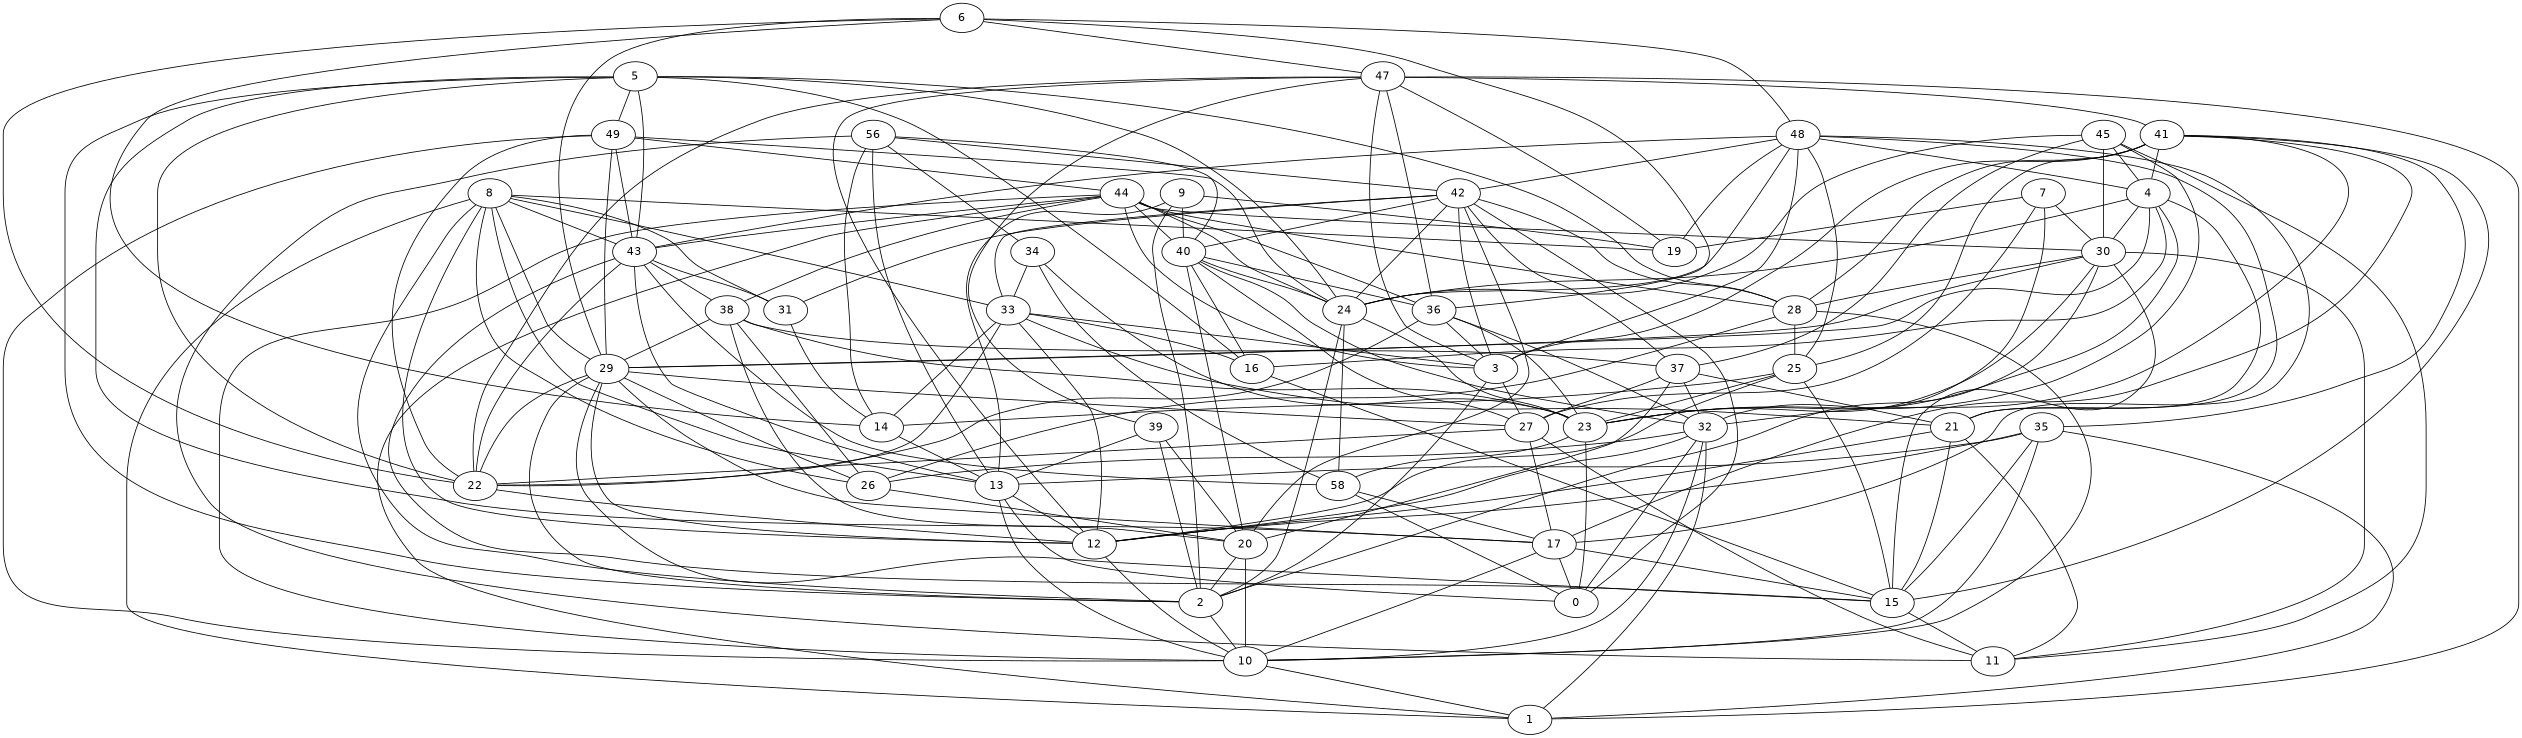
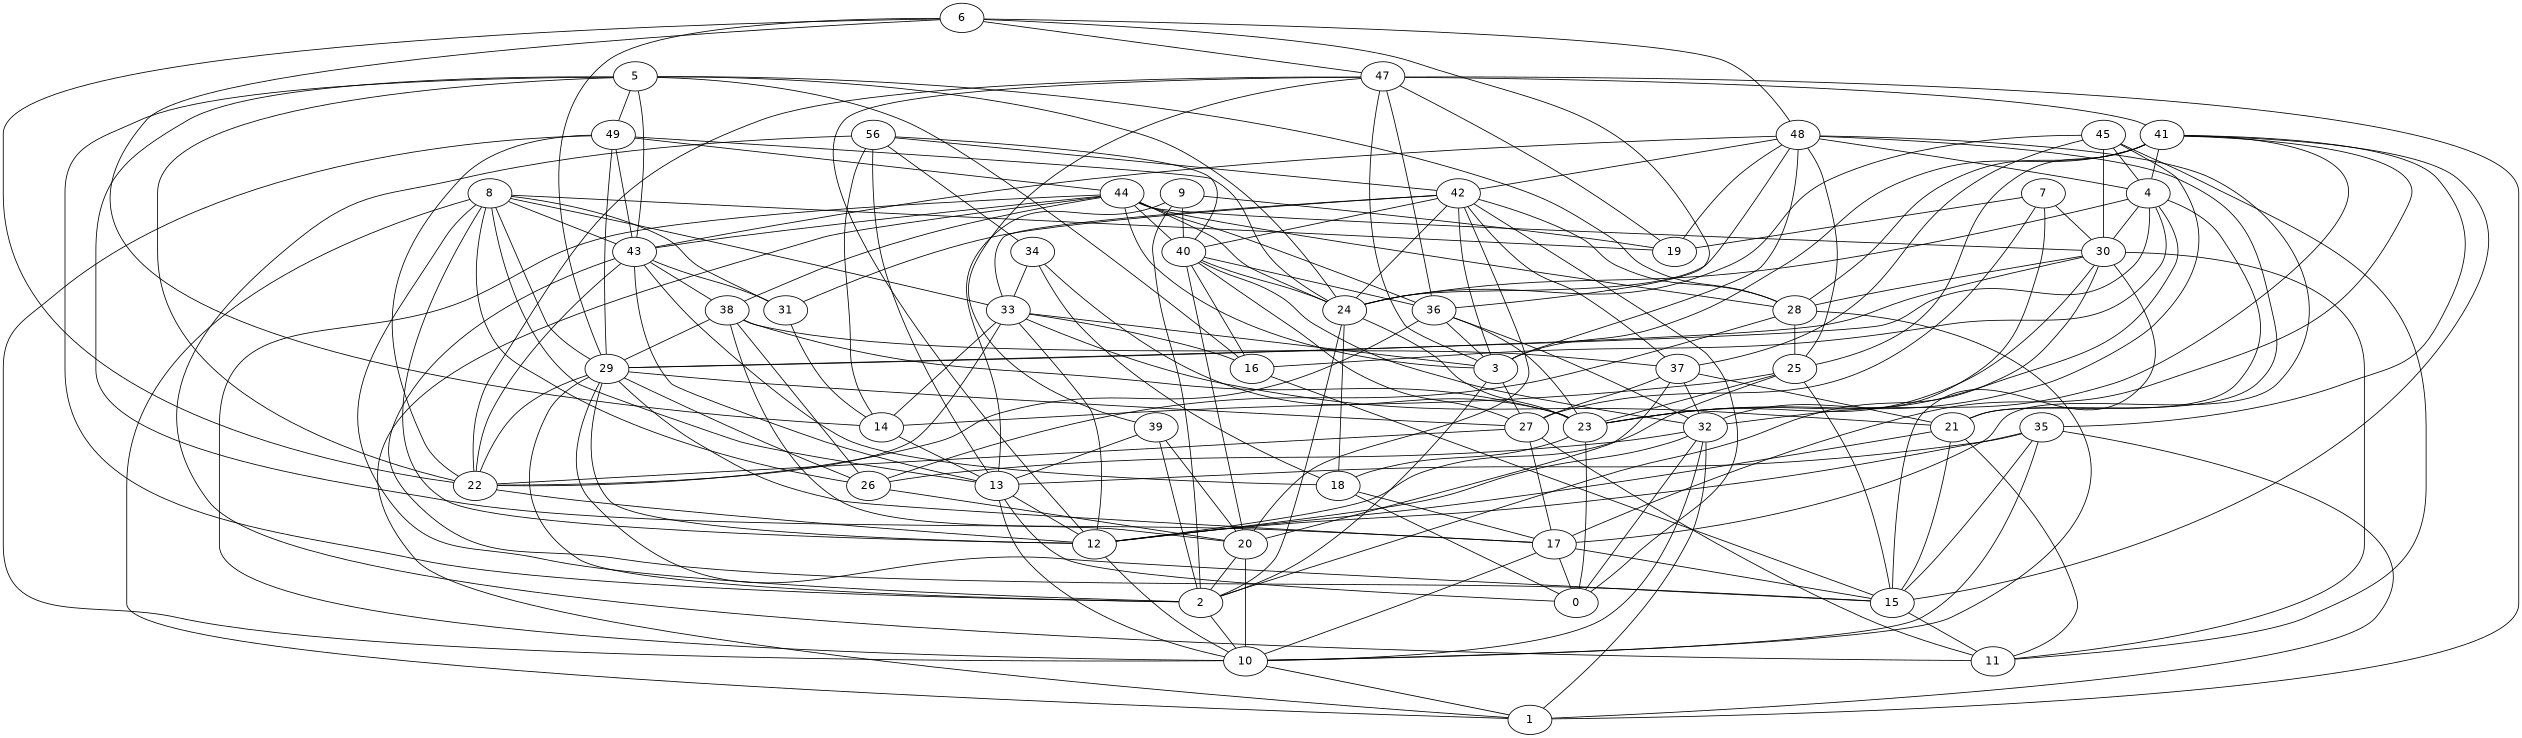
(1338, 486) -> (1338, 486)
